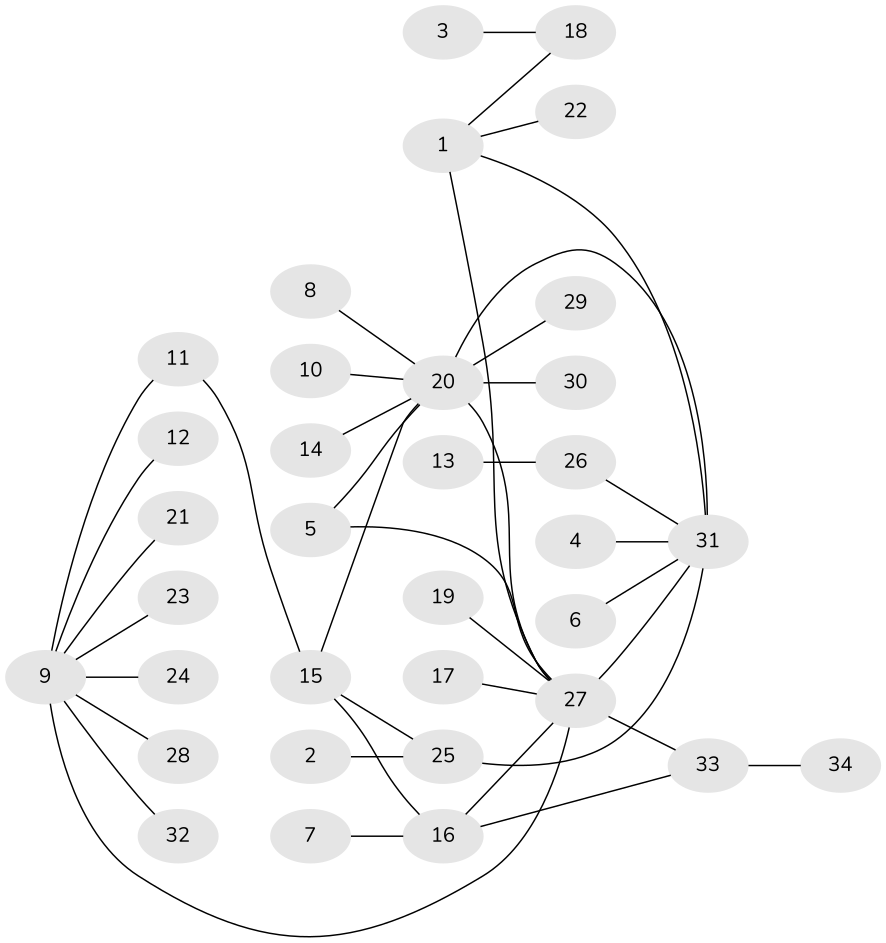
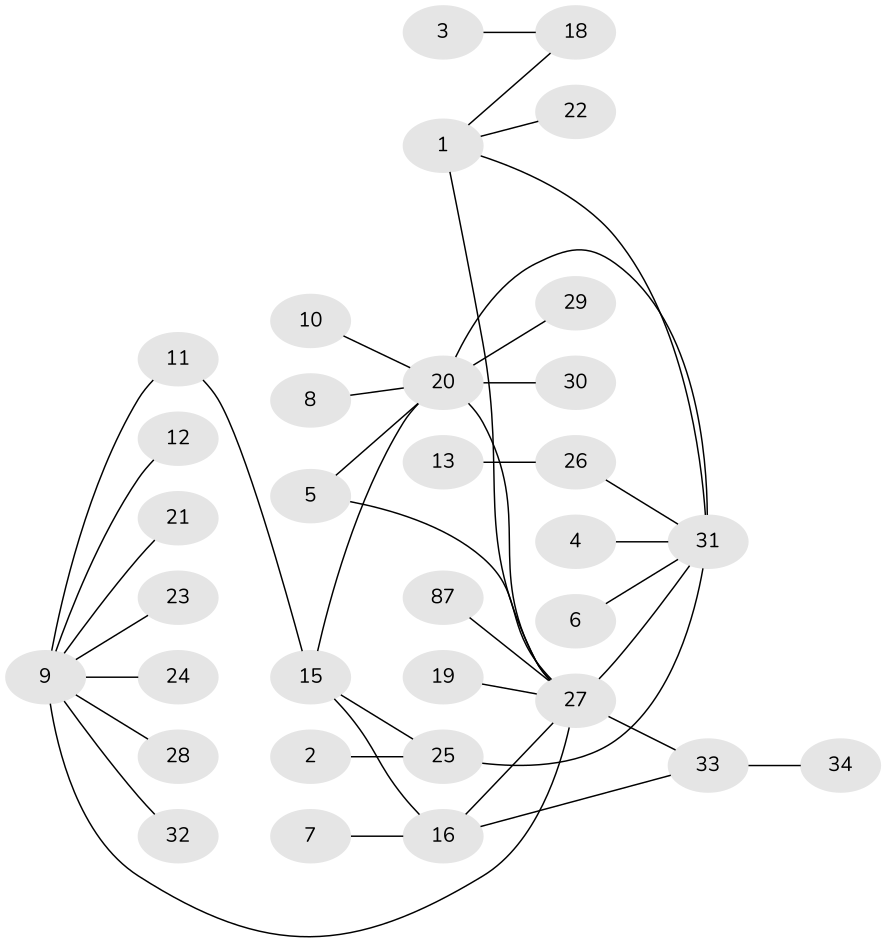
(311, 451) -> none
(443, 677) -> (443, 598)
